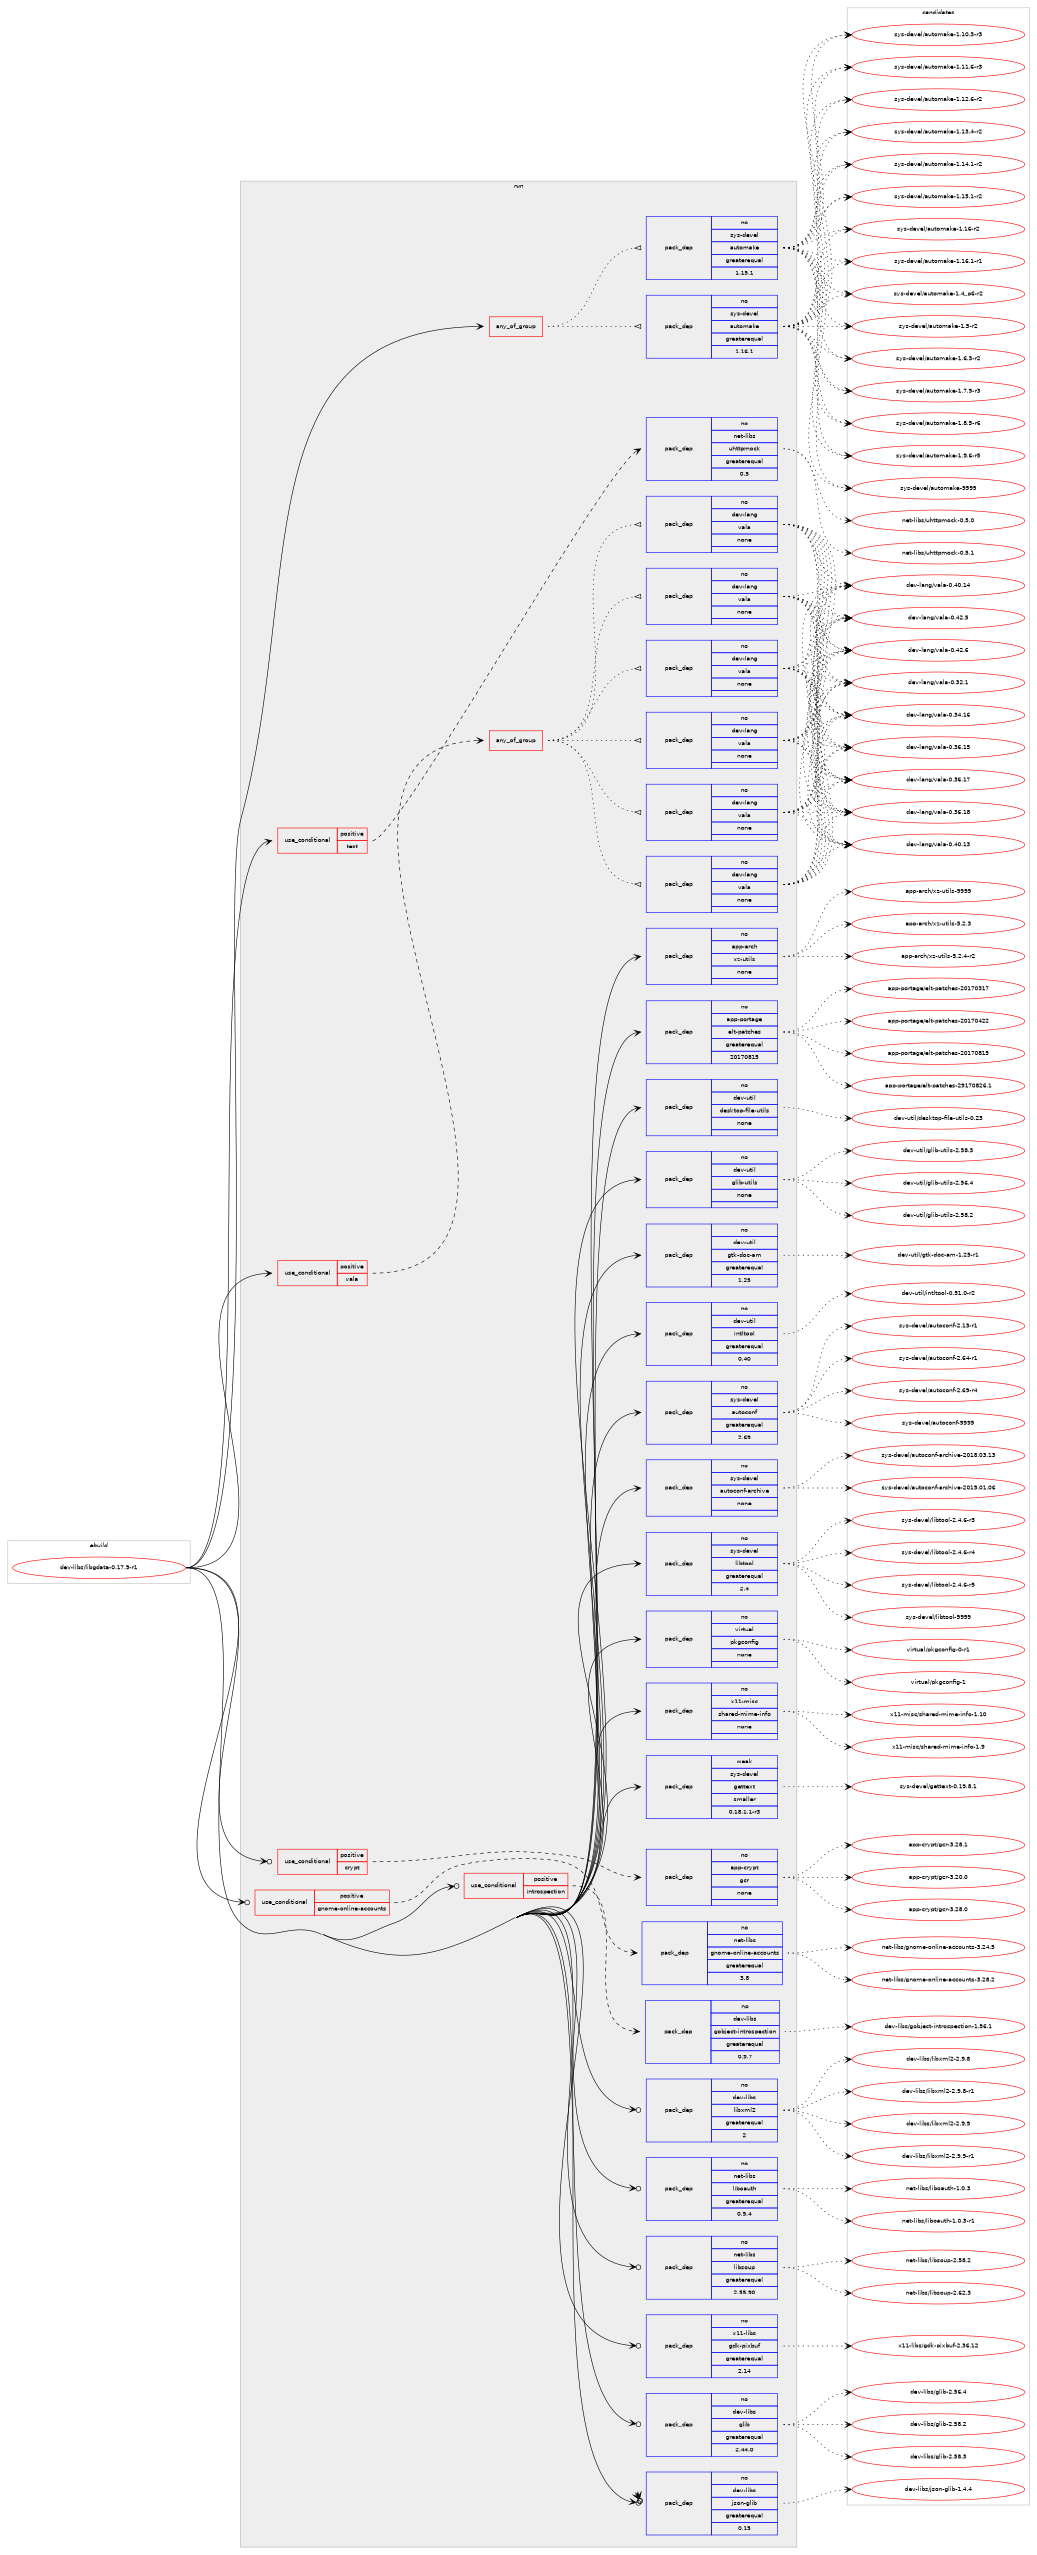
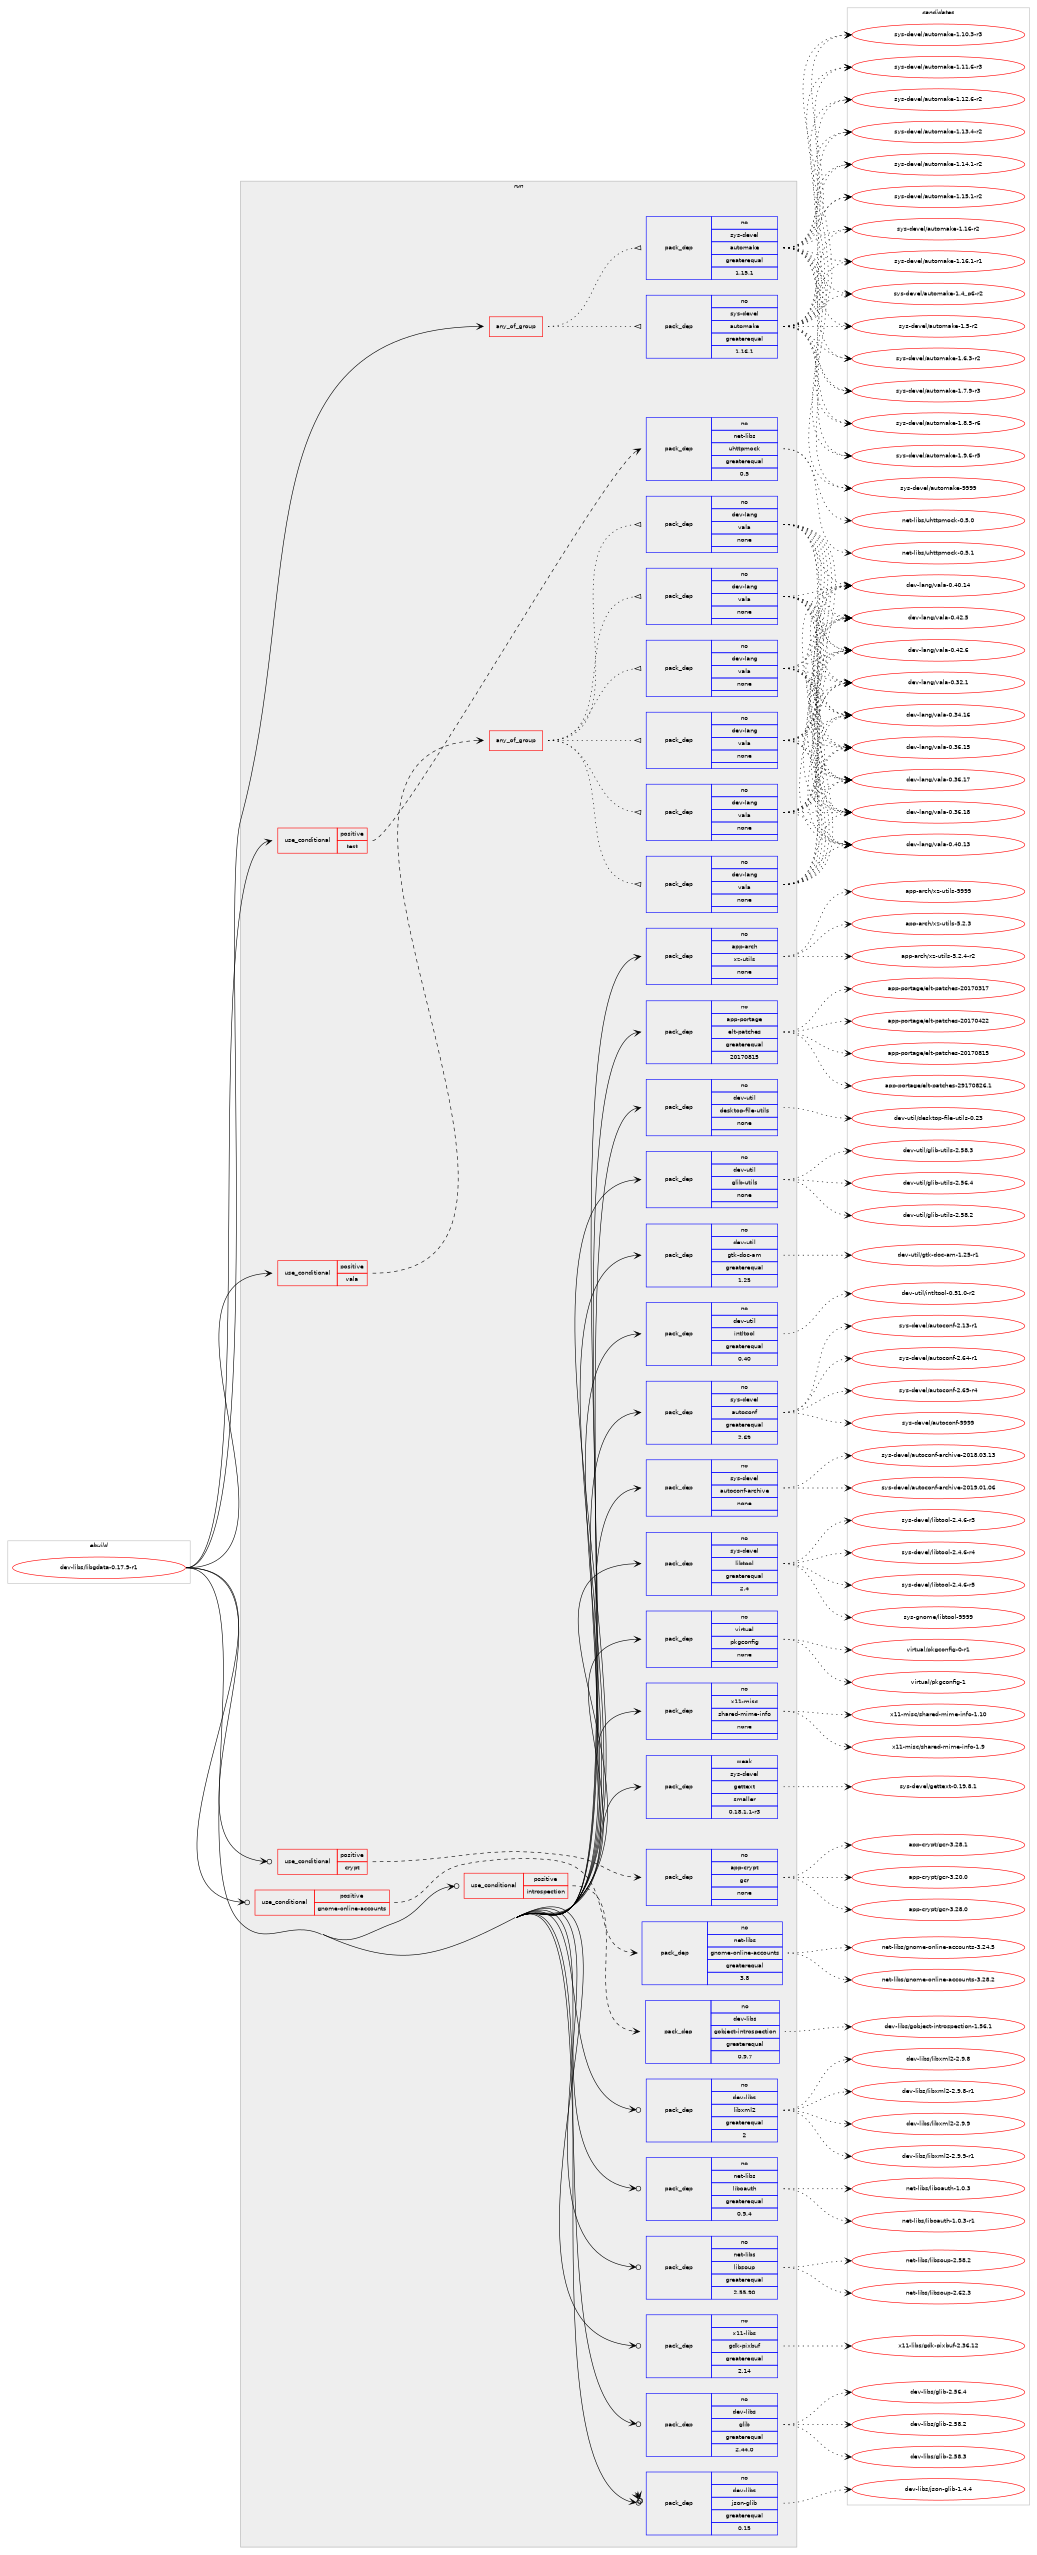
(938, 1618) -> (938, 1618)
